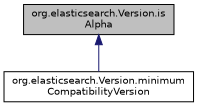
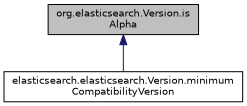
(99, 87) -> (123, 87)
